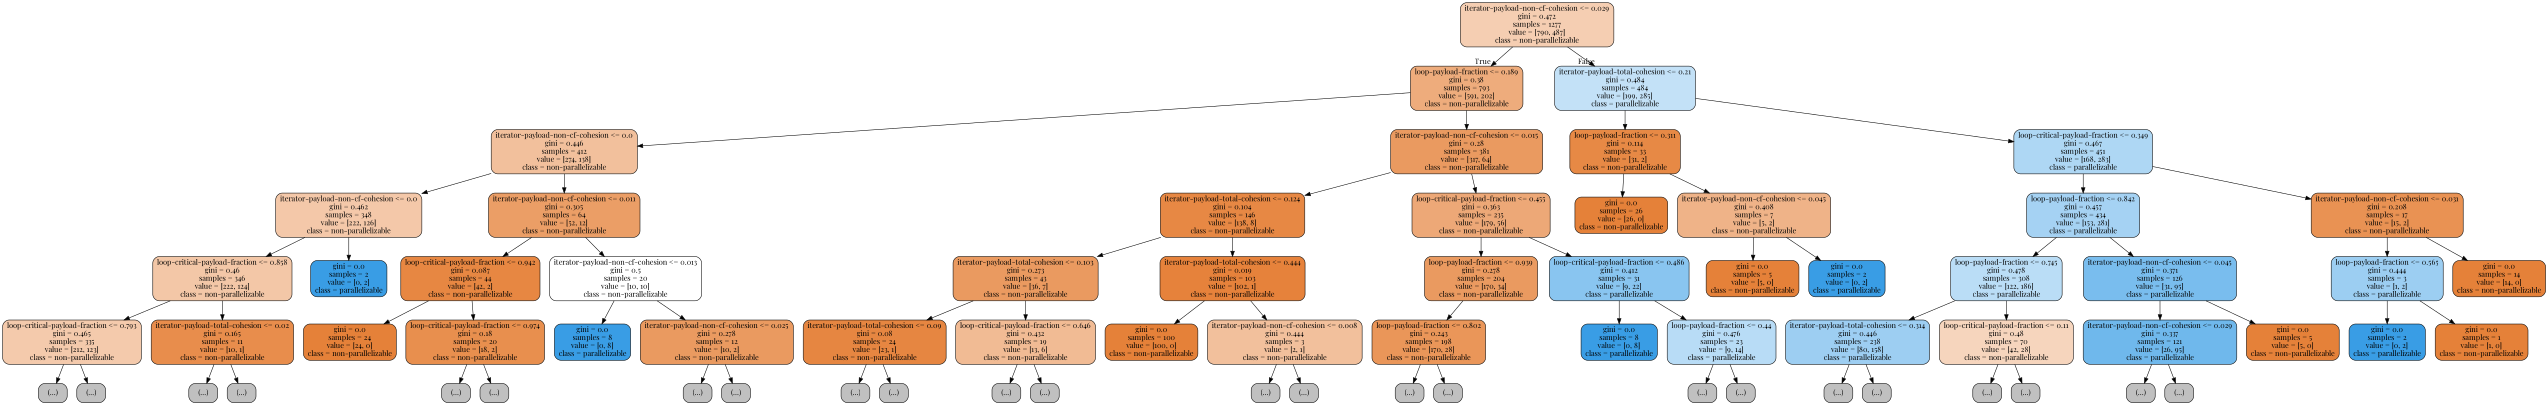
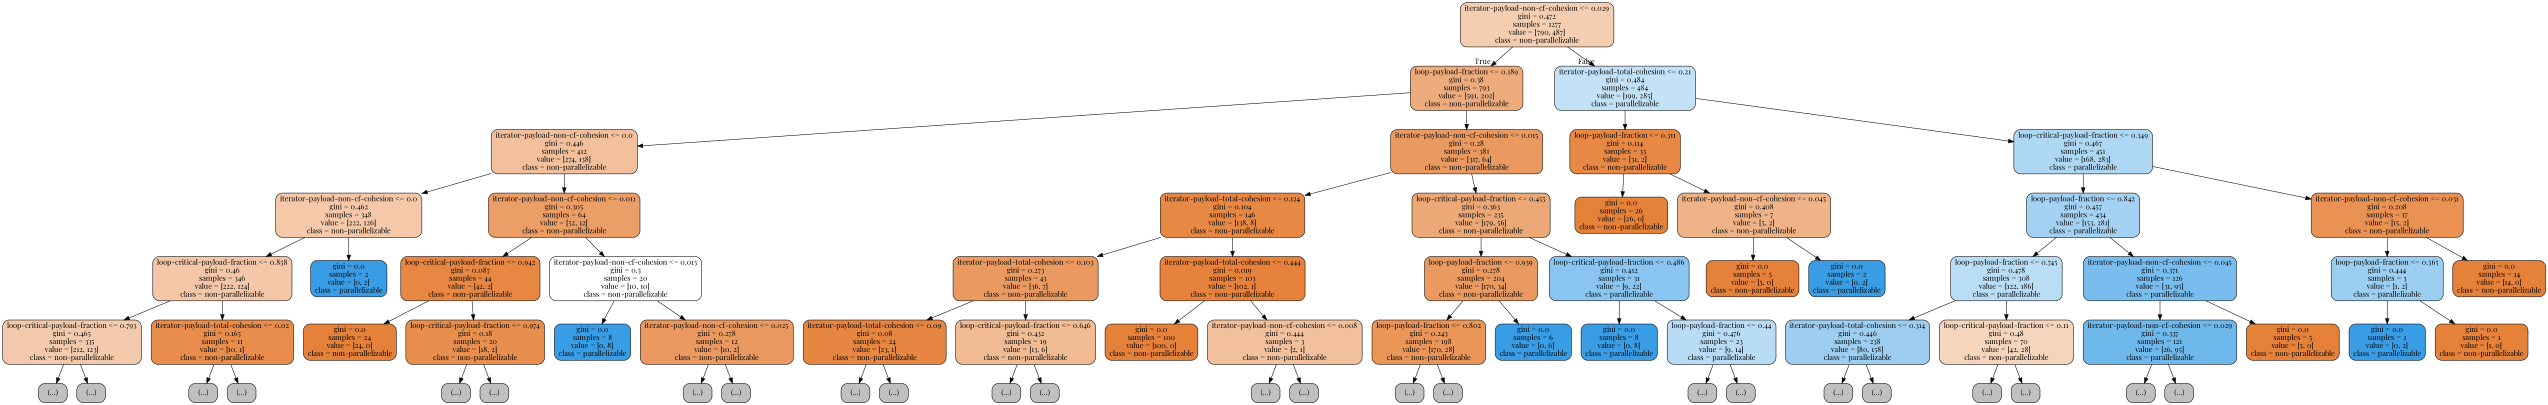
none -> (1533, 342)
